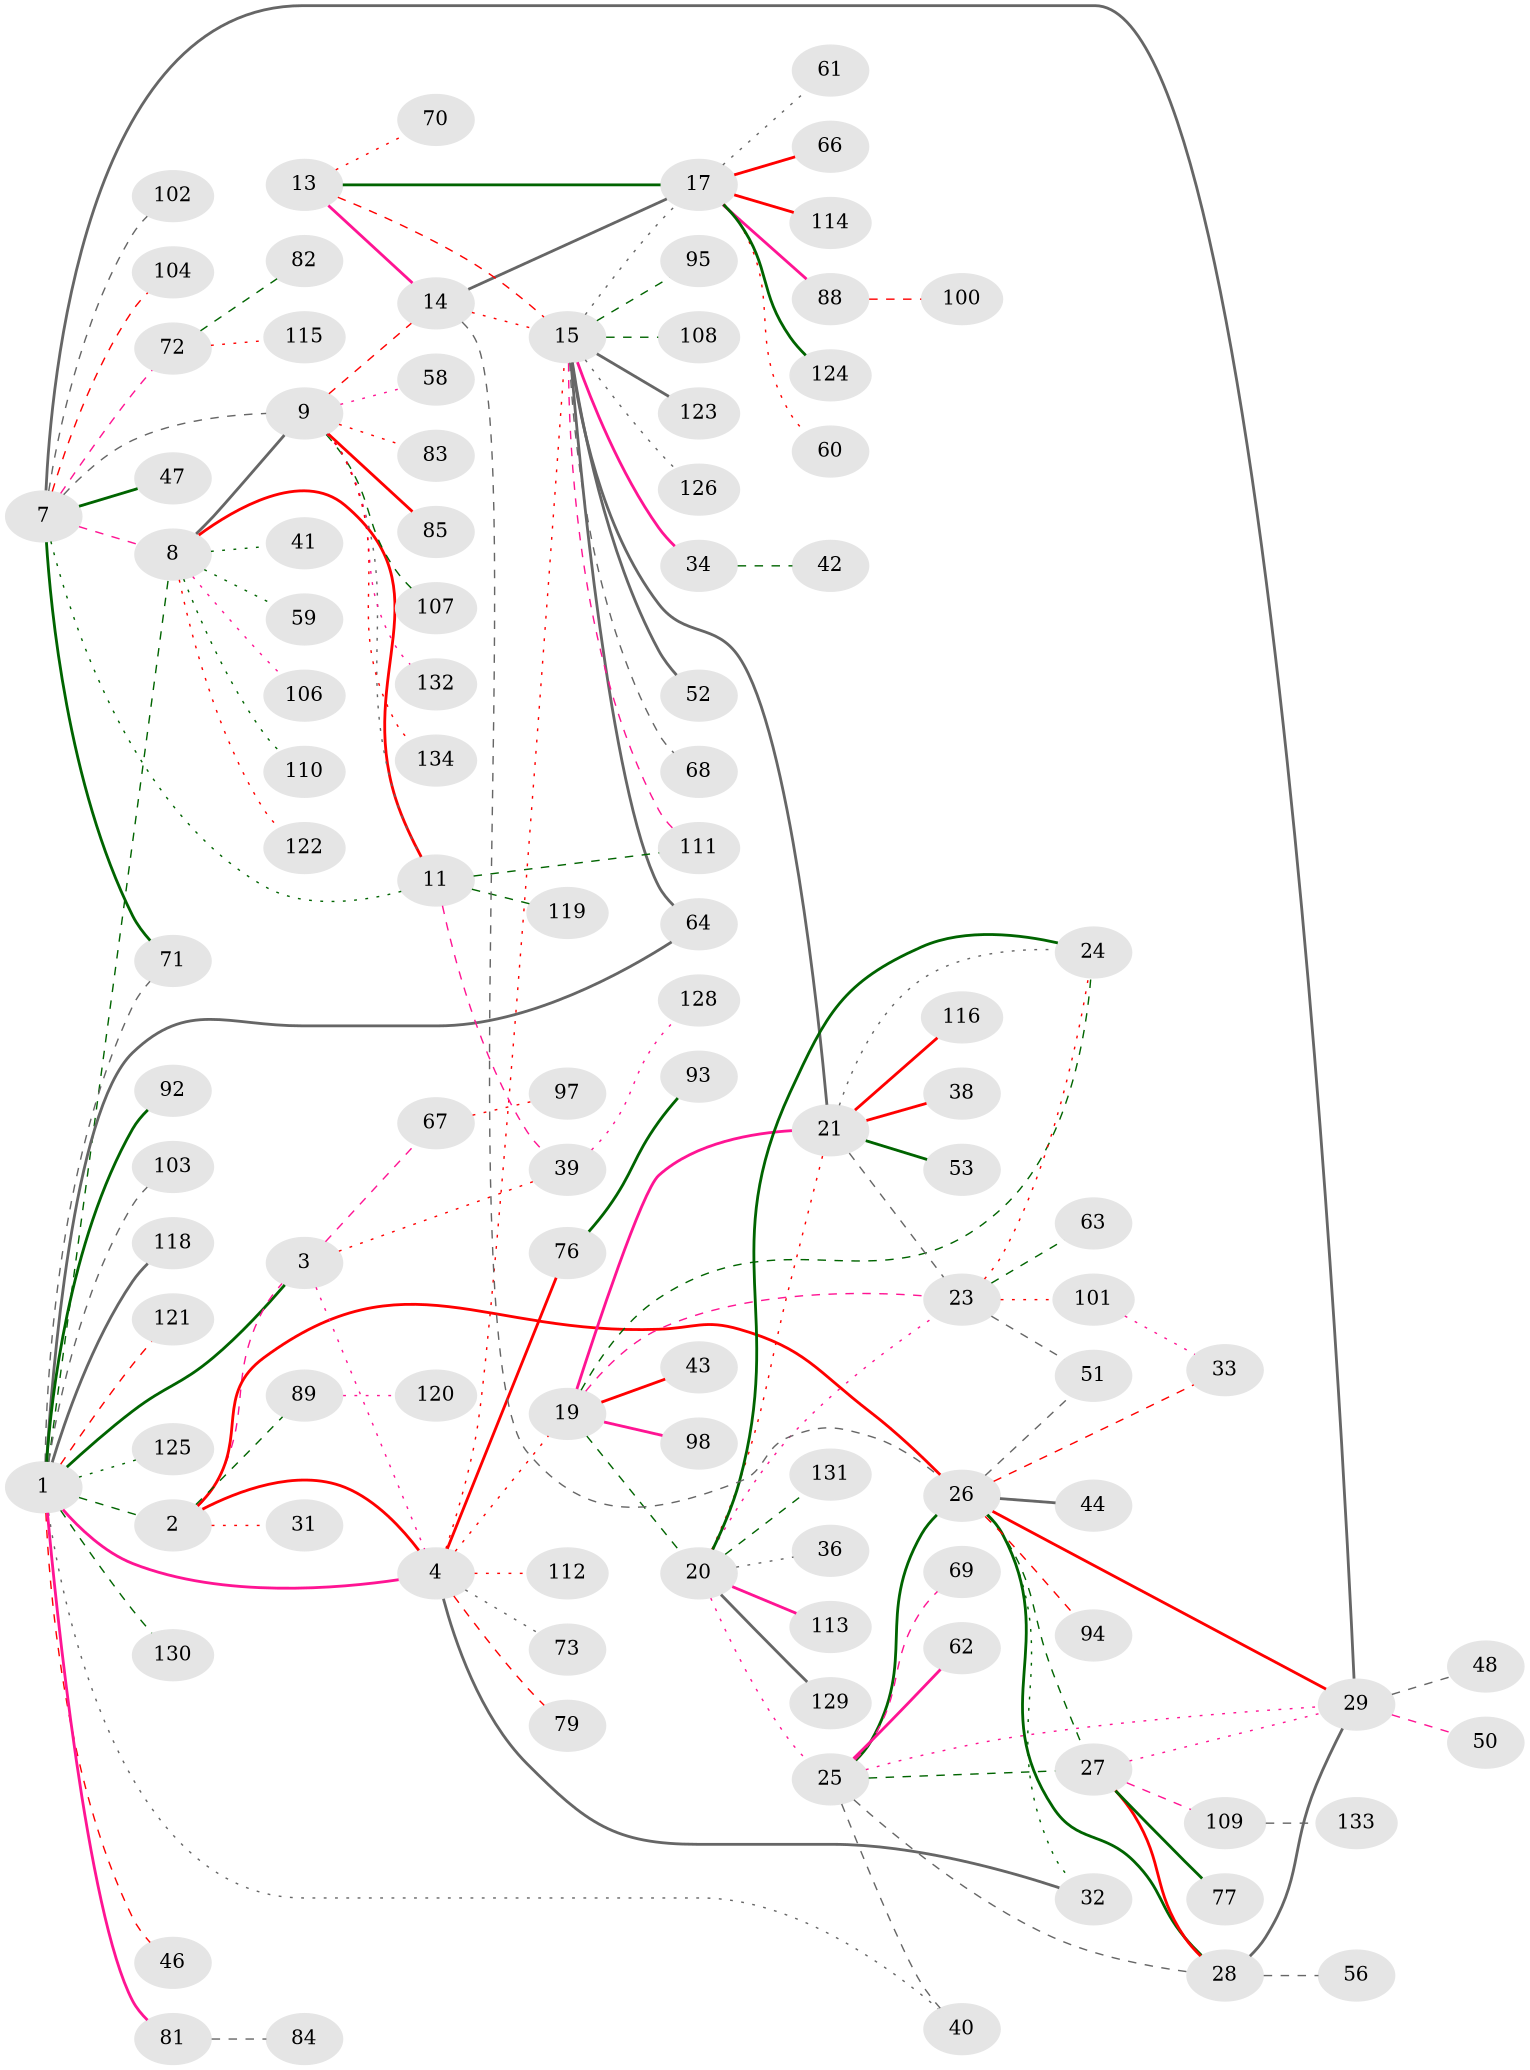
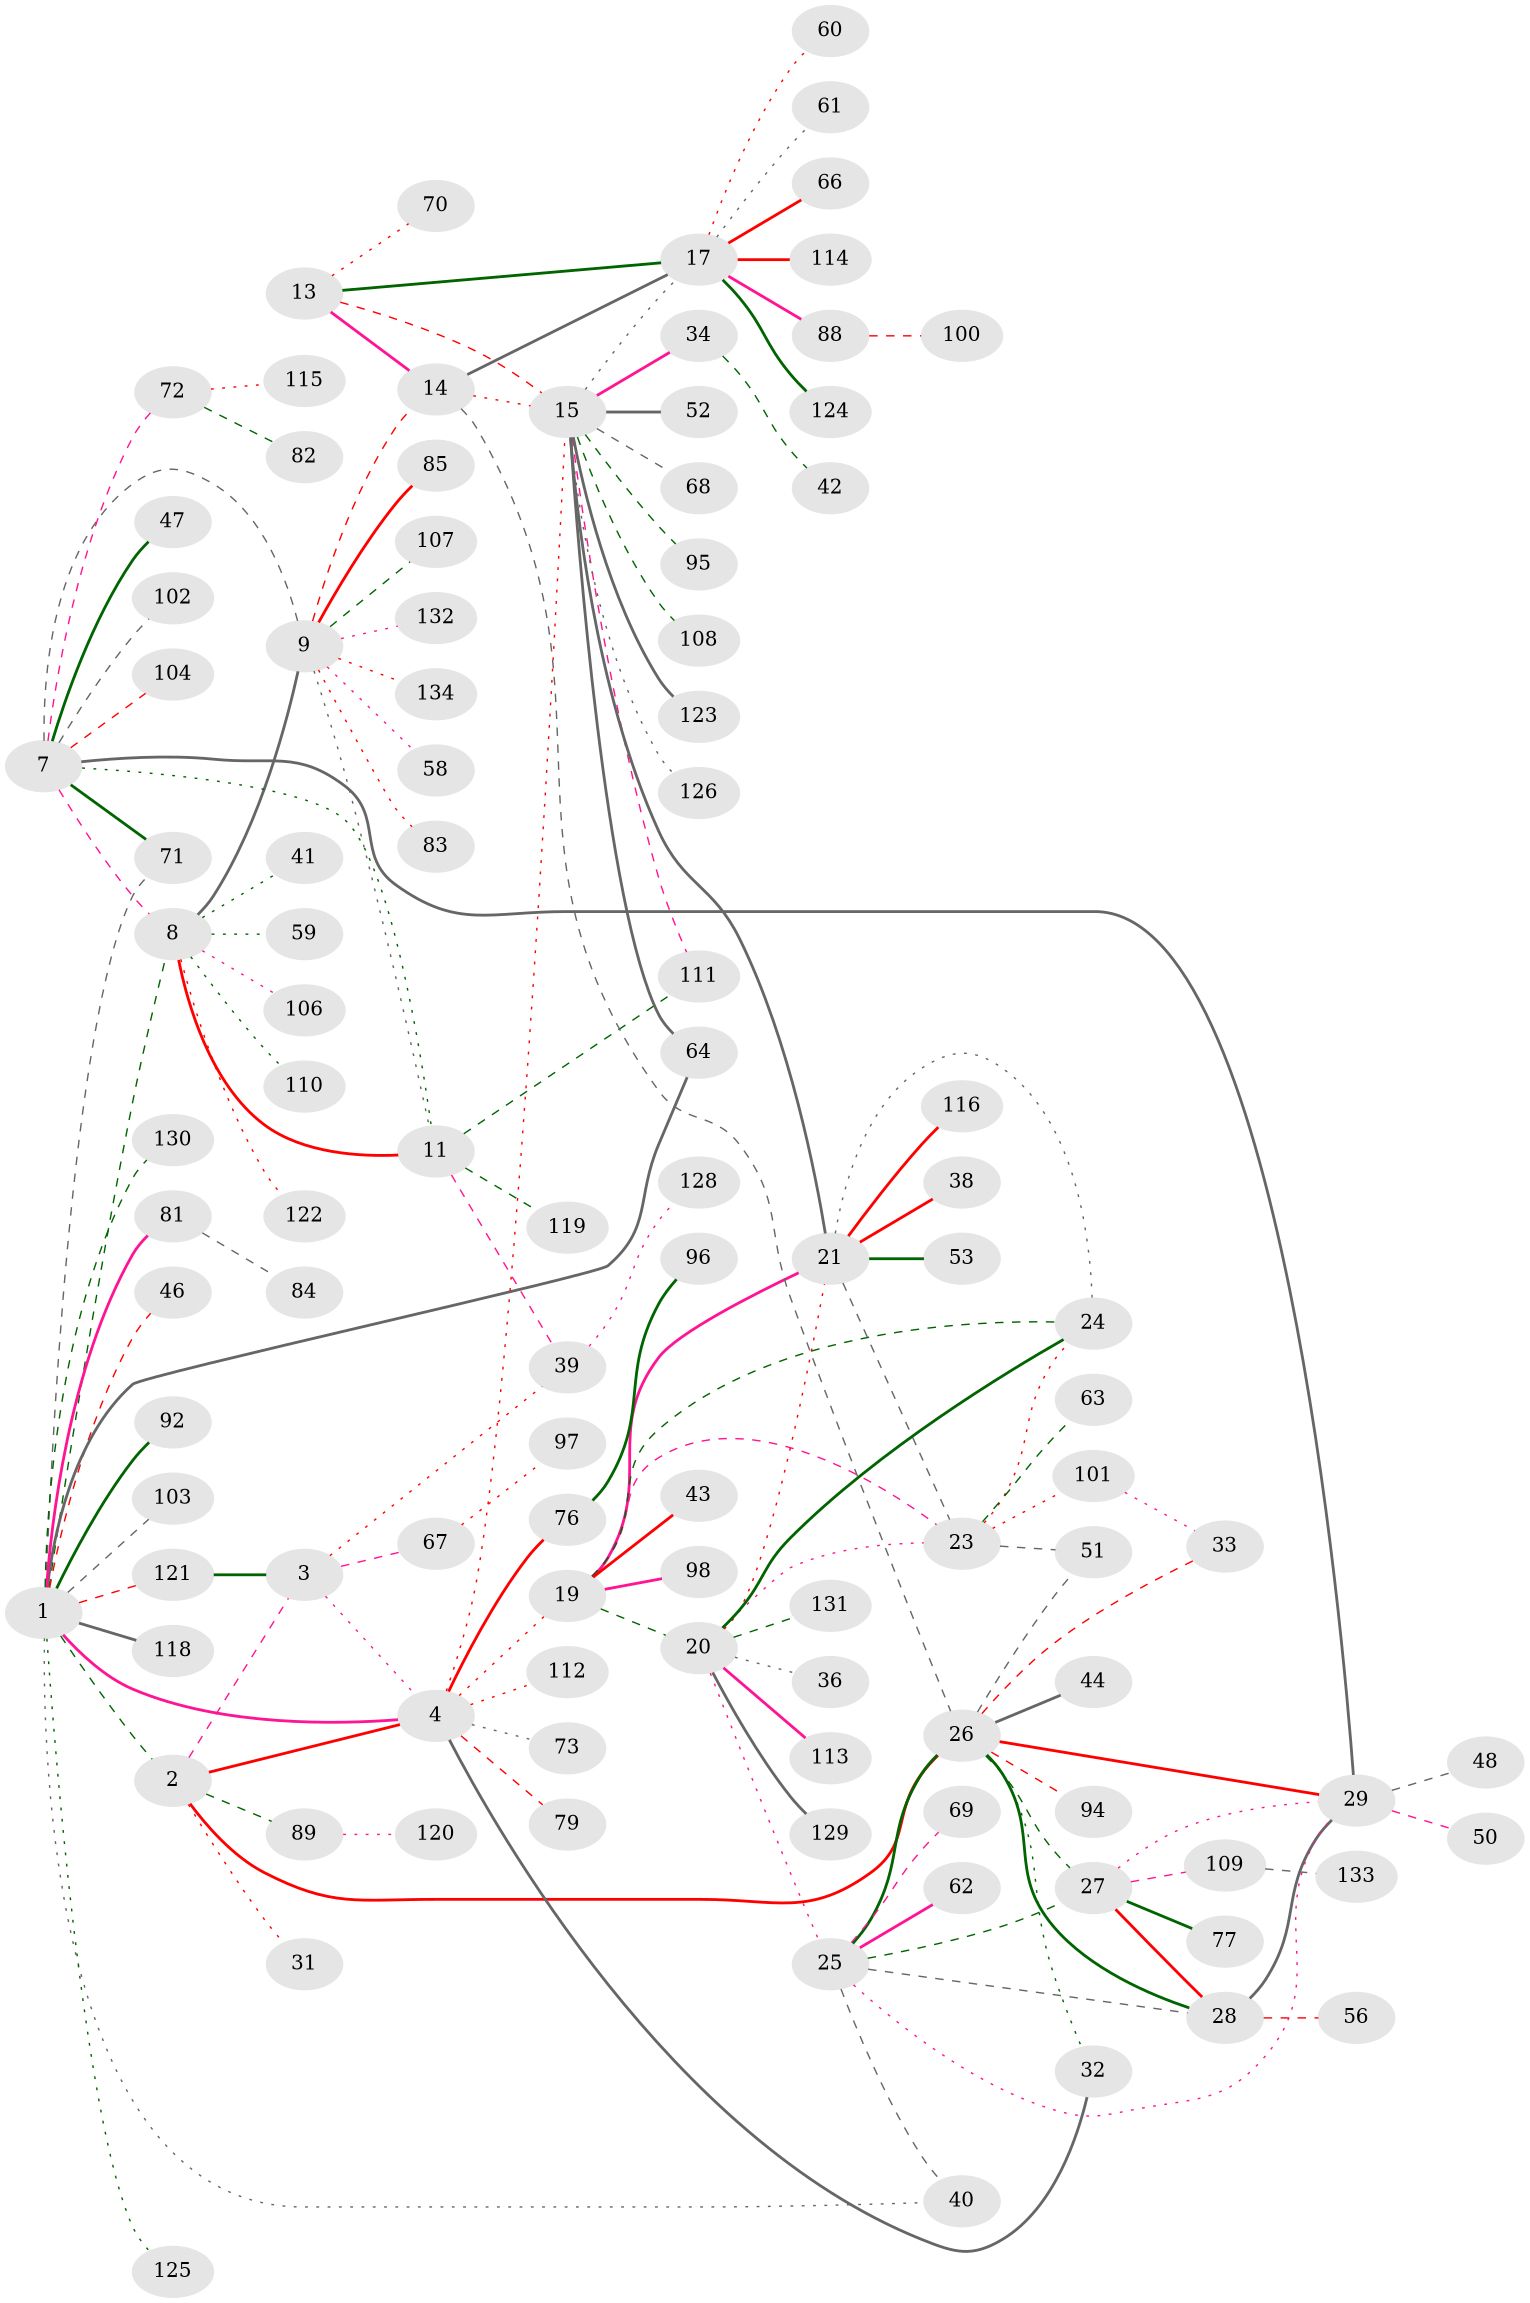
(699, 1077) -> (699, 1259)
(180, 1381) -> (240, 1575)
(1291, 1976) -> (1298, 2018)
